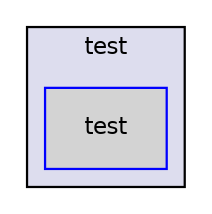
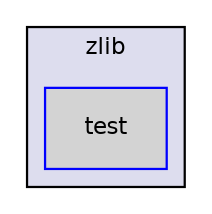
(106, 48) -> (106, 48)
